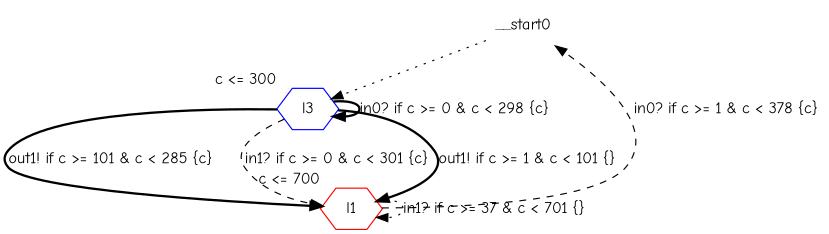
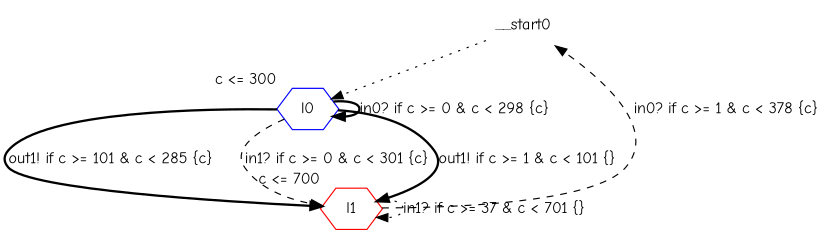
(308, 109) -> (308, 109)
